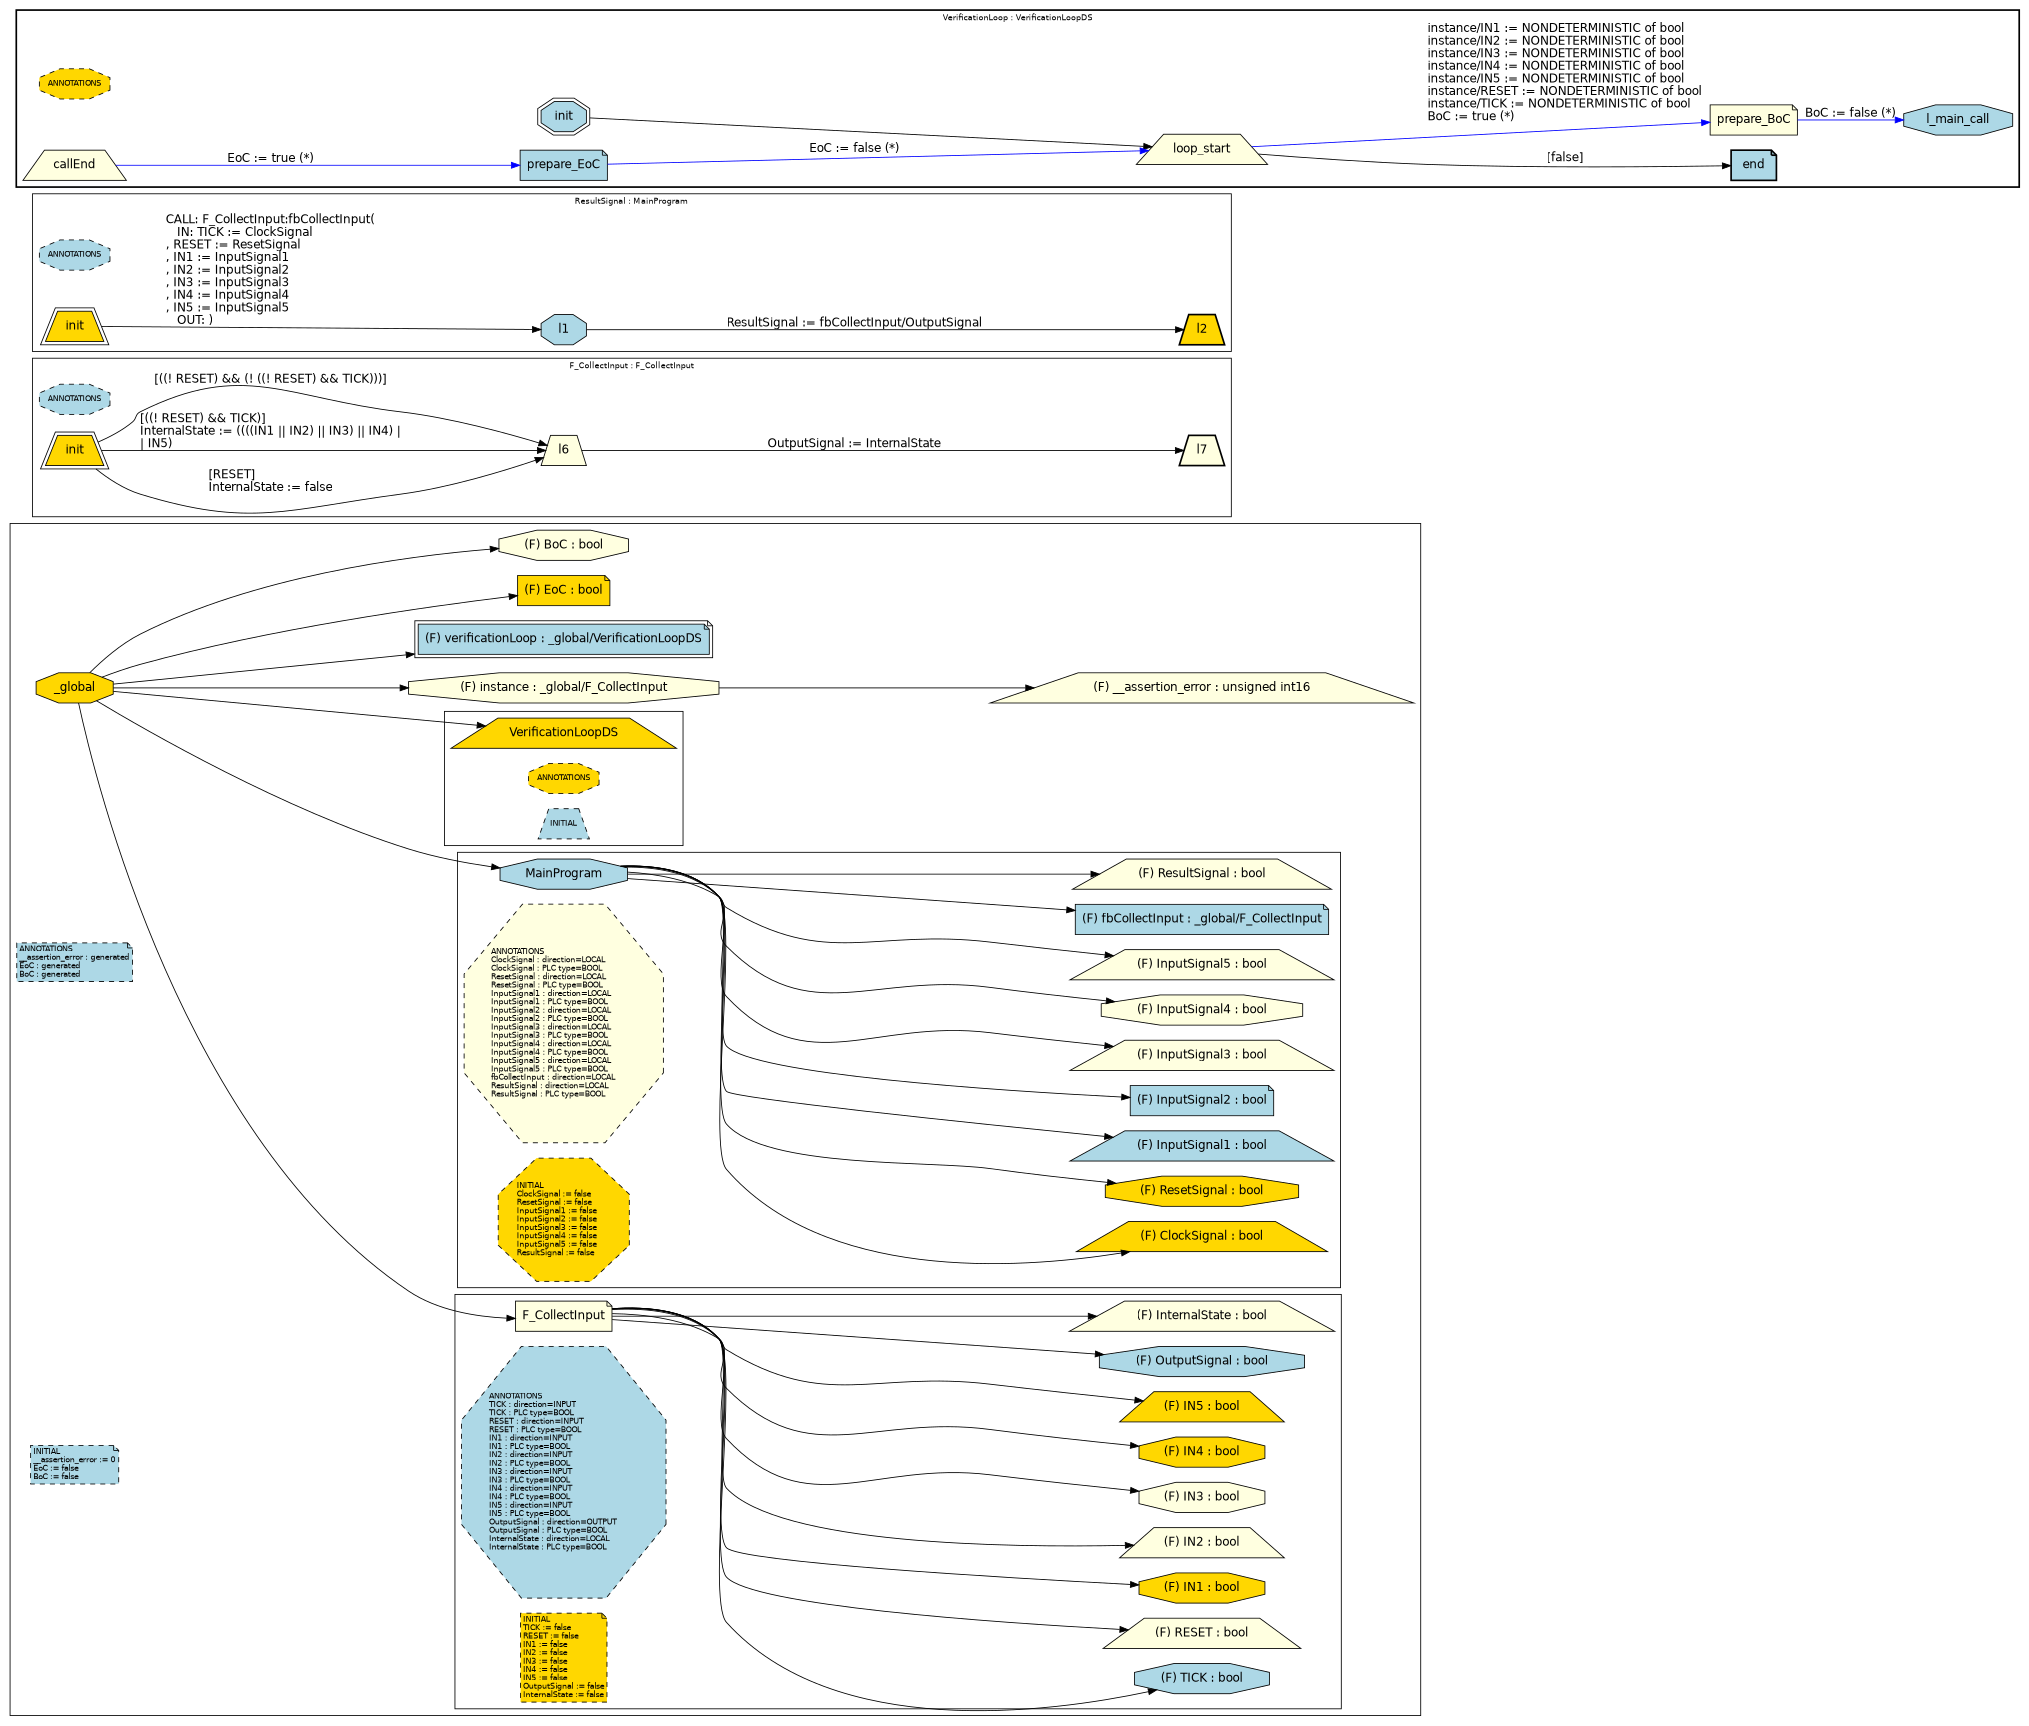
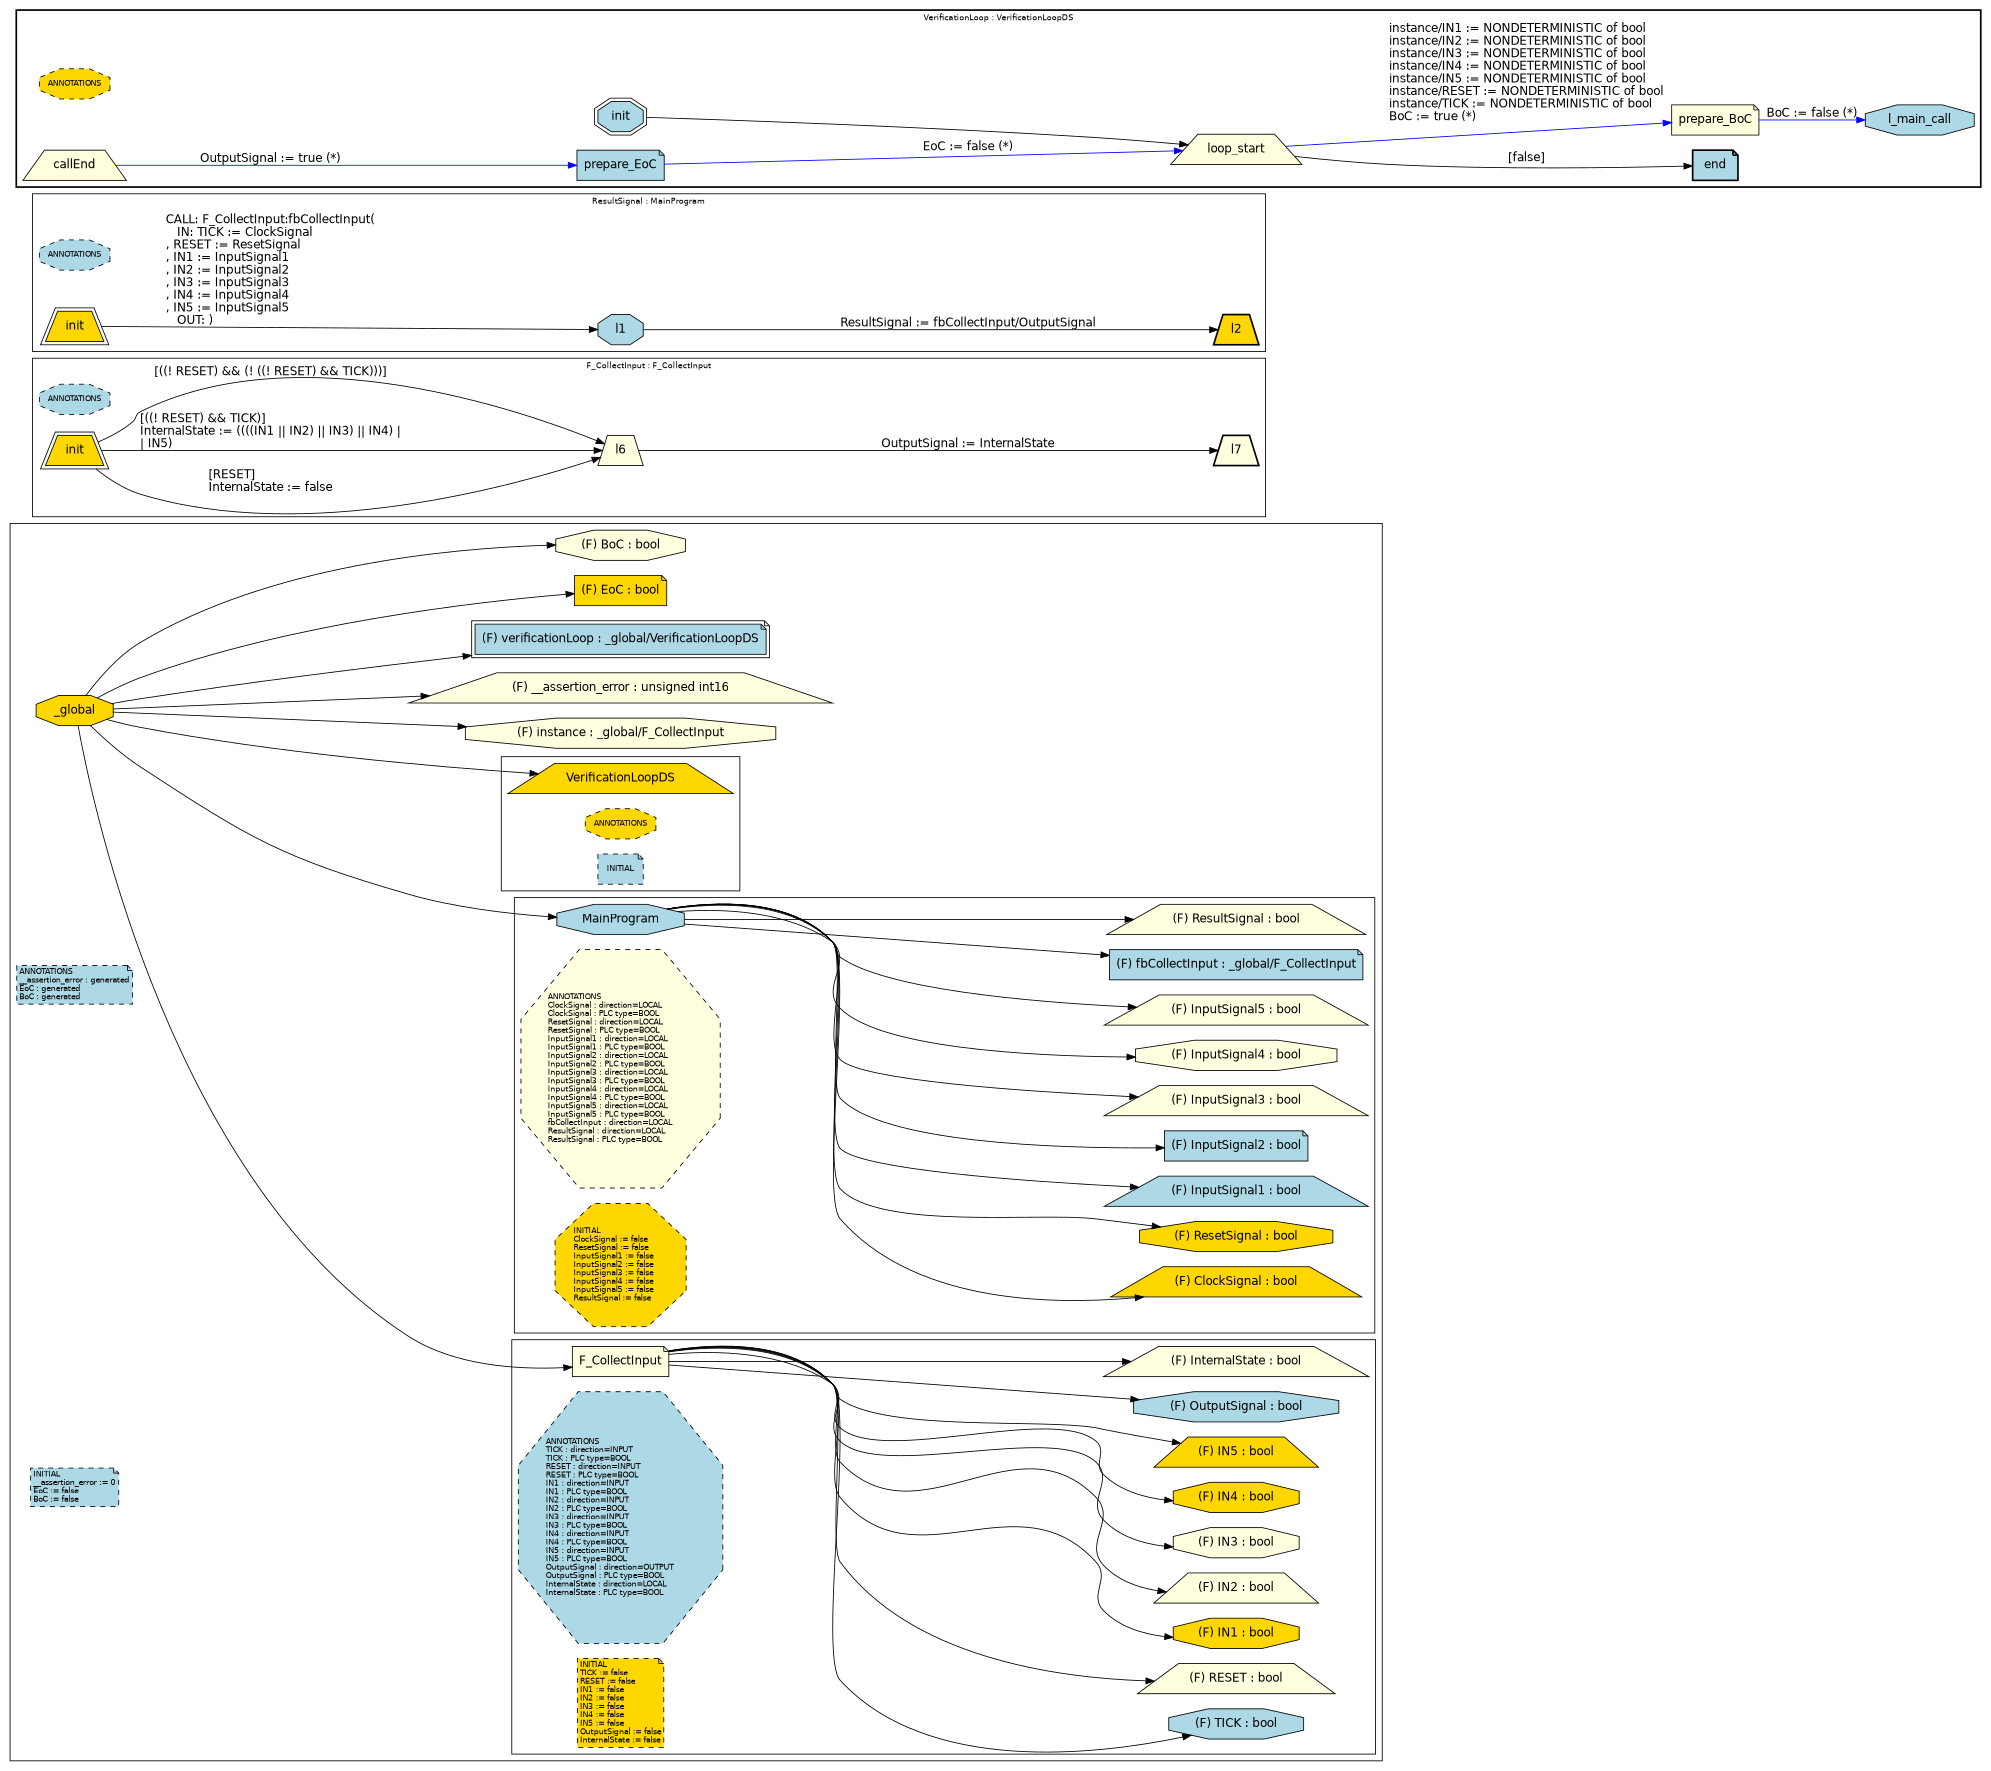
(271, 159) -> (271, 159)
(872, 688) -> (267, 703)
(564, 824) -> (621, 869)
